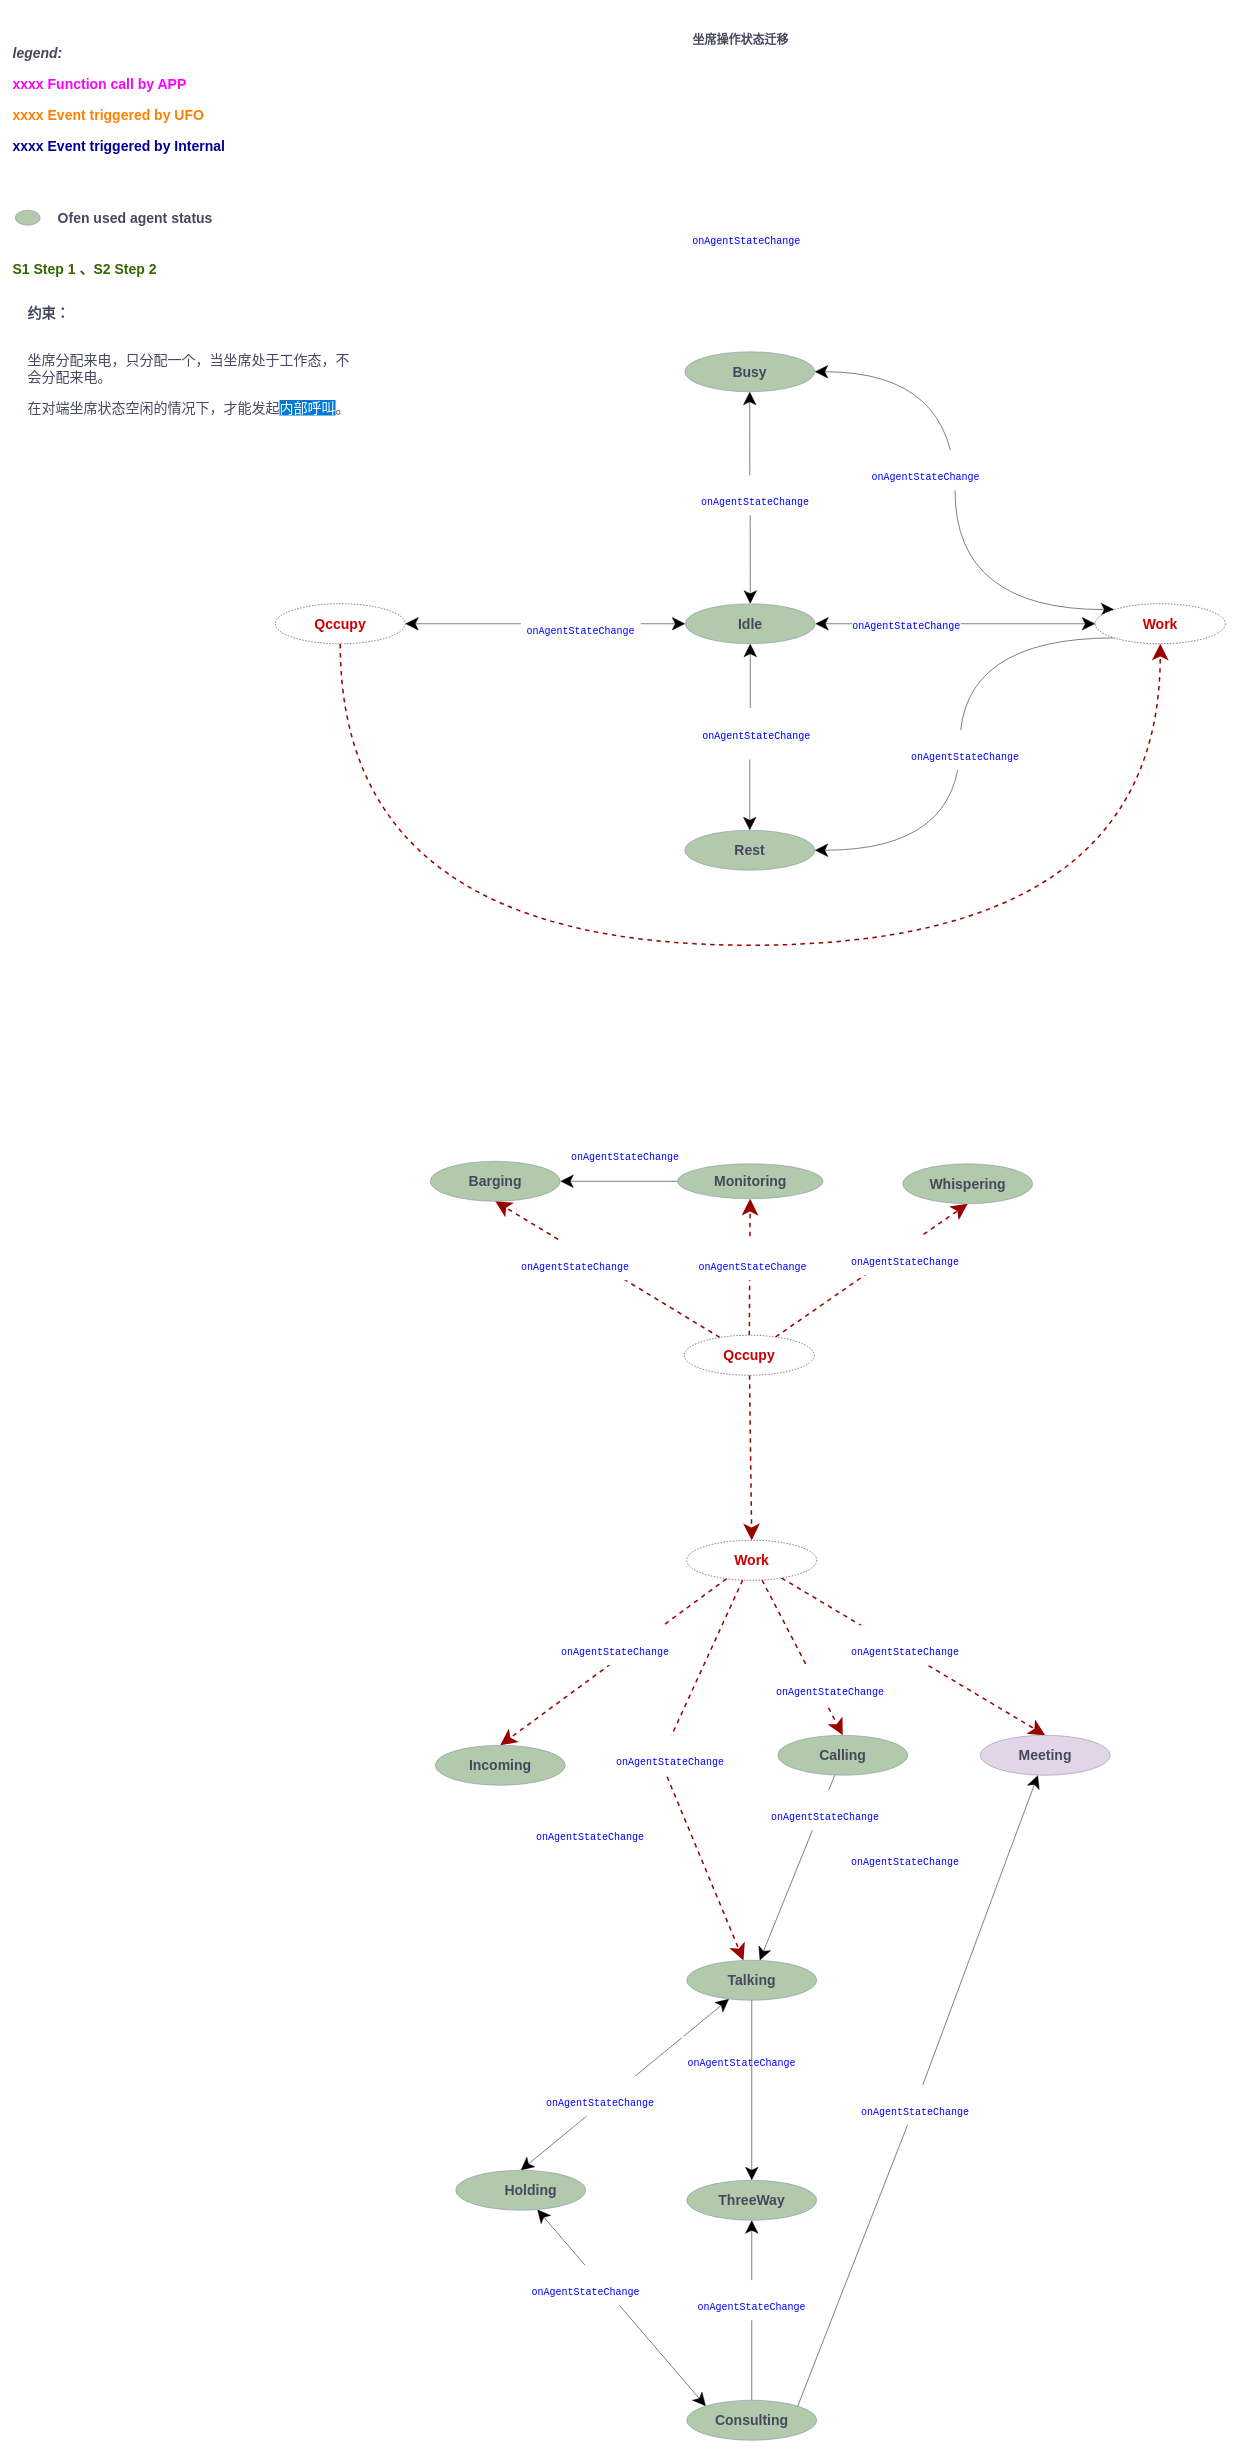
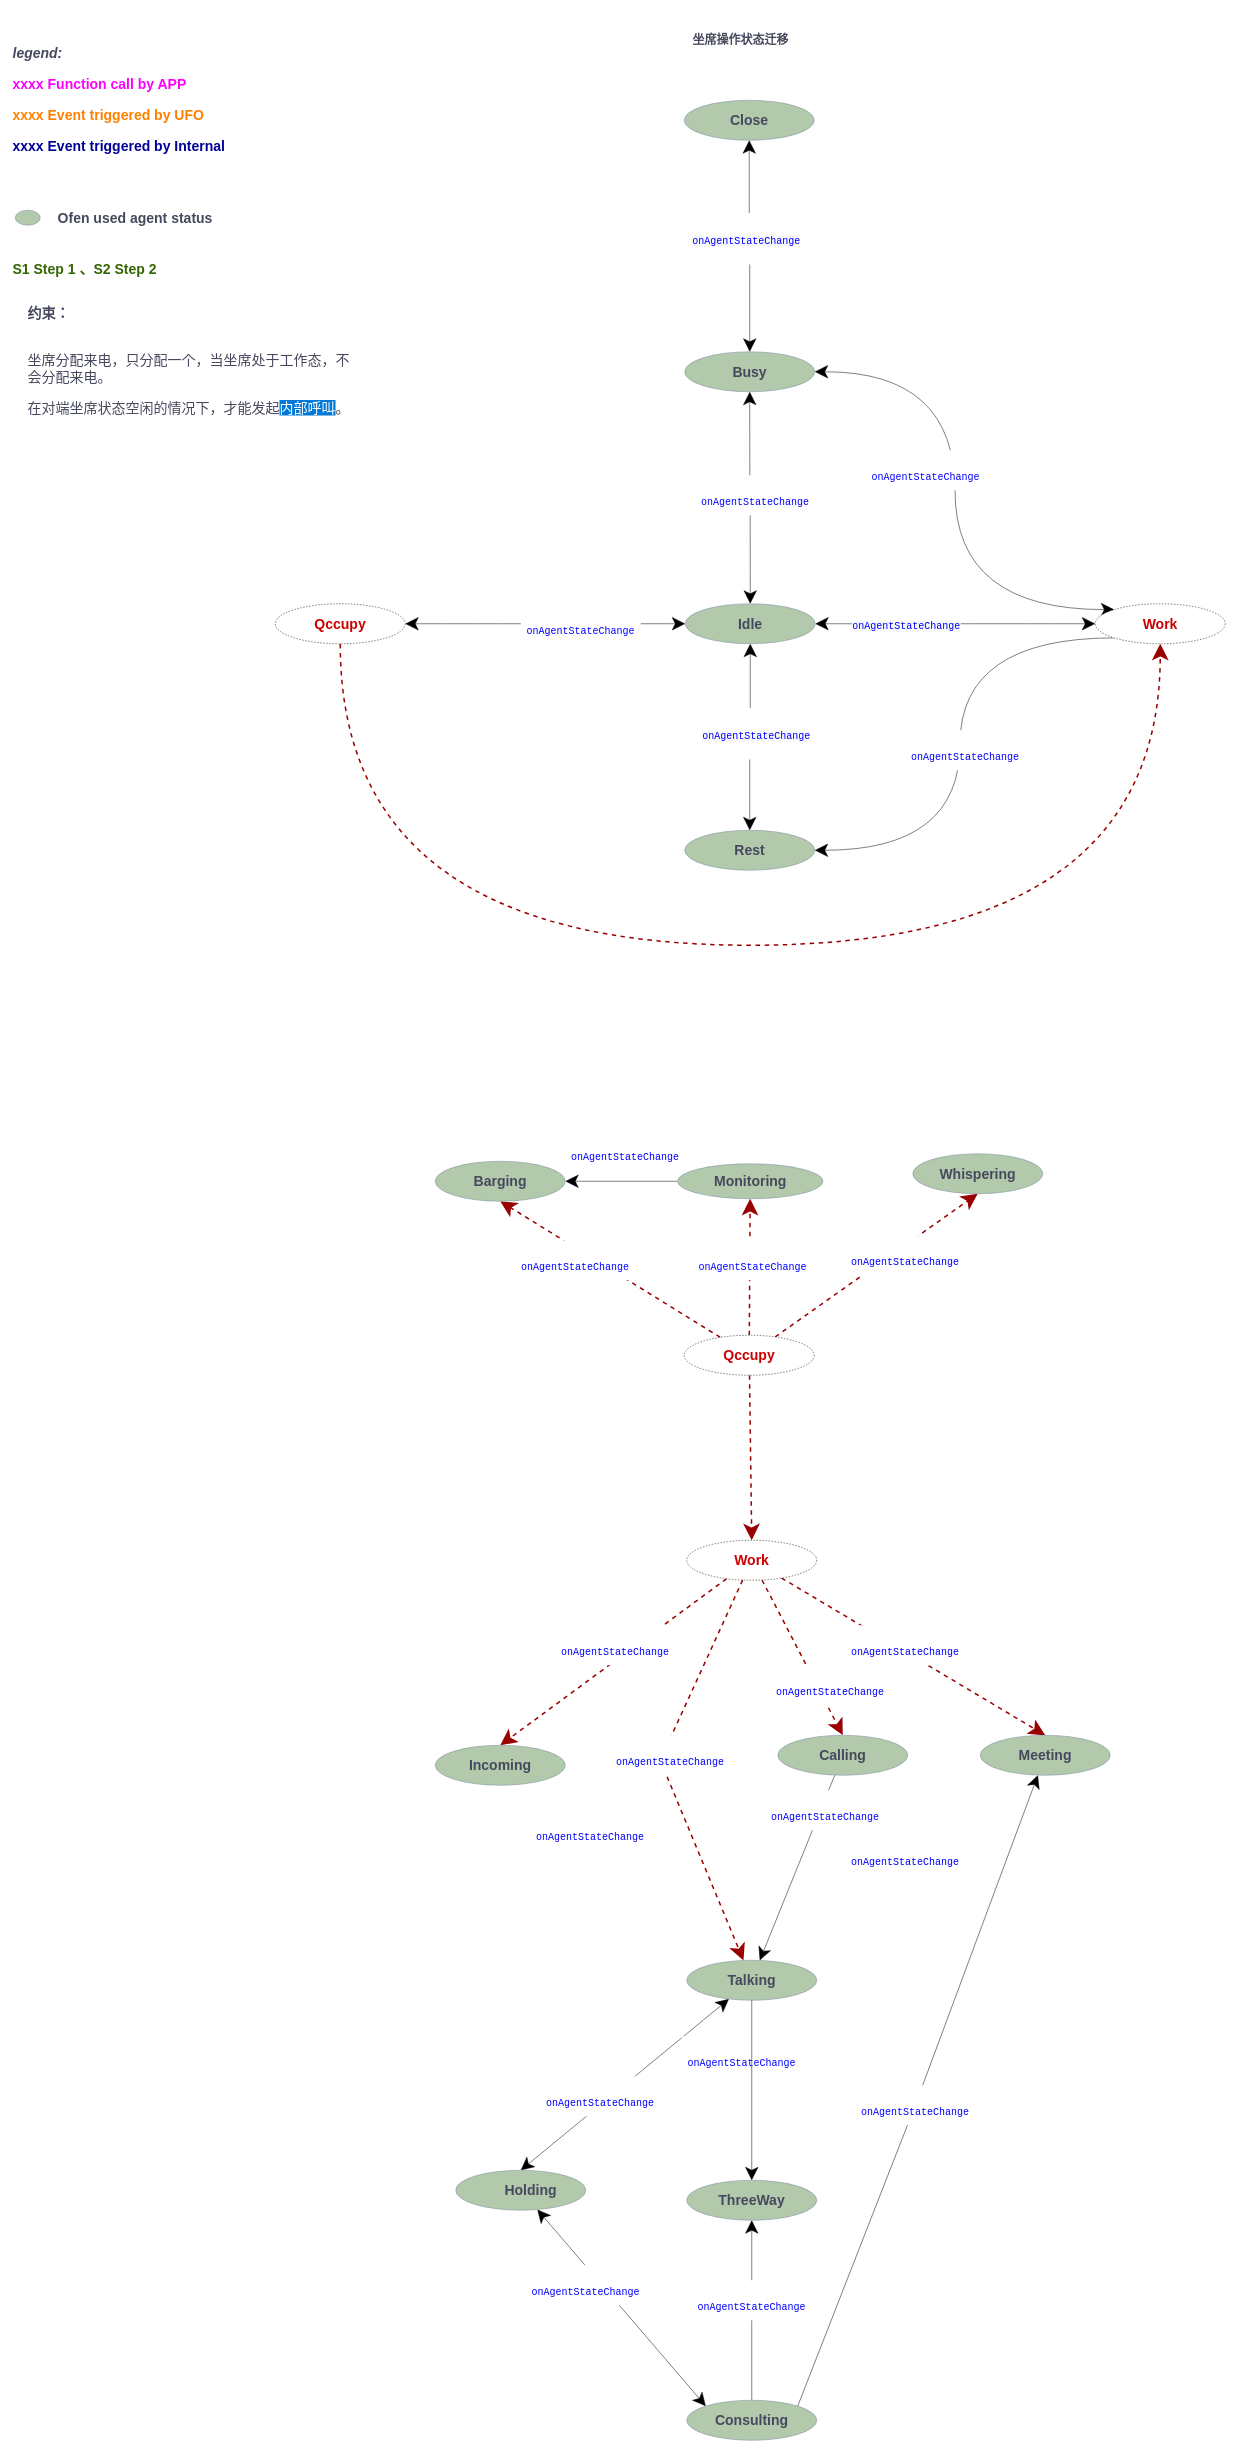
none -> (749, 120)
none -> (750, 340)
(495, 1181) -> (500, 1181)
(968, 1184) -> (978, 1174)
(1045, 1755) -> (1045, 1755)
